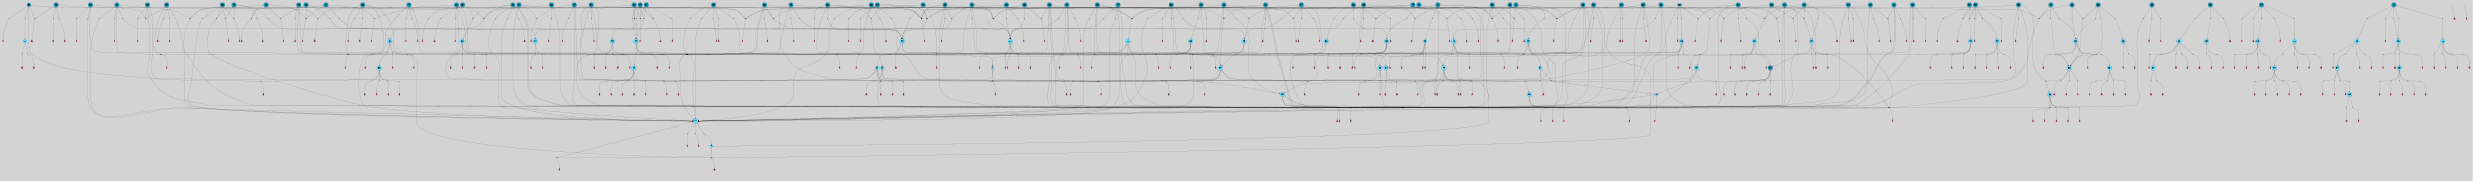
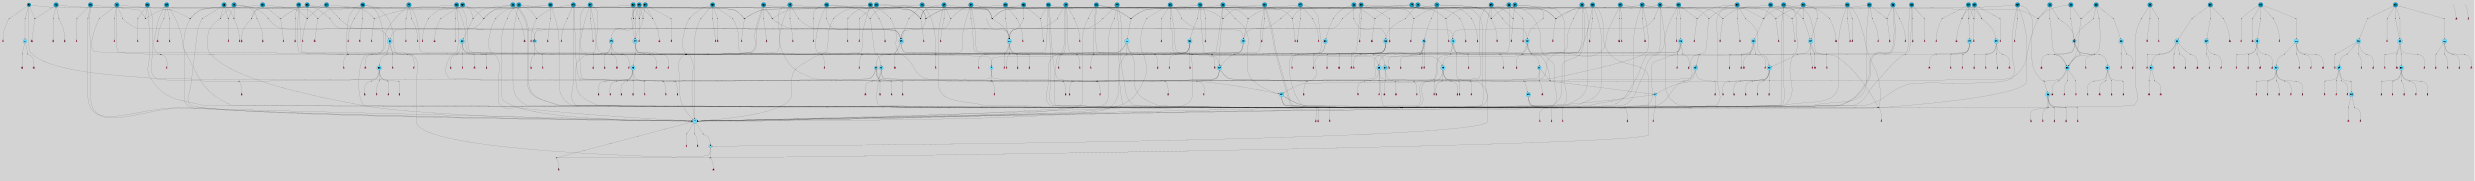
(1680, 5) -> (1679, 5)
(535, 41) -> (535, 41)
(2076, 41) -> (2074, 41)
(1770, 68) -> (1769, 68)
